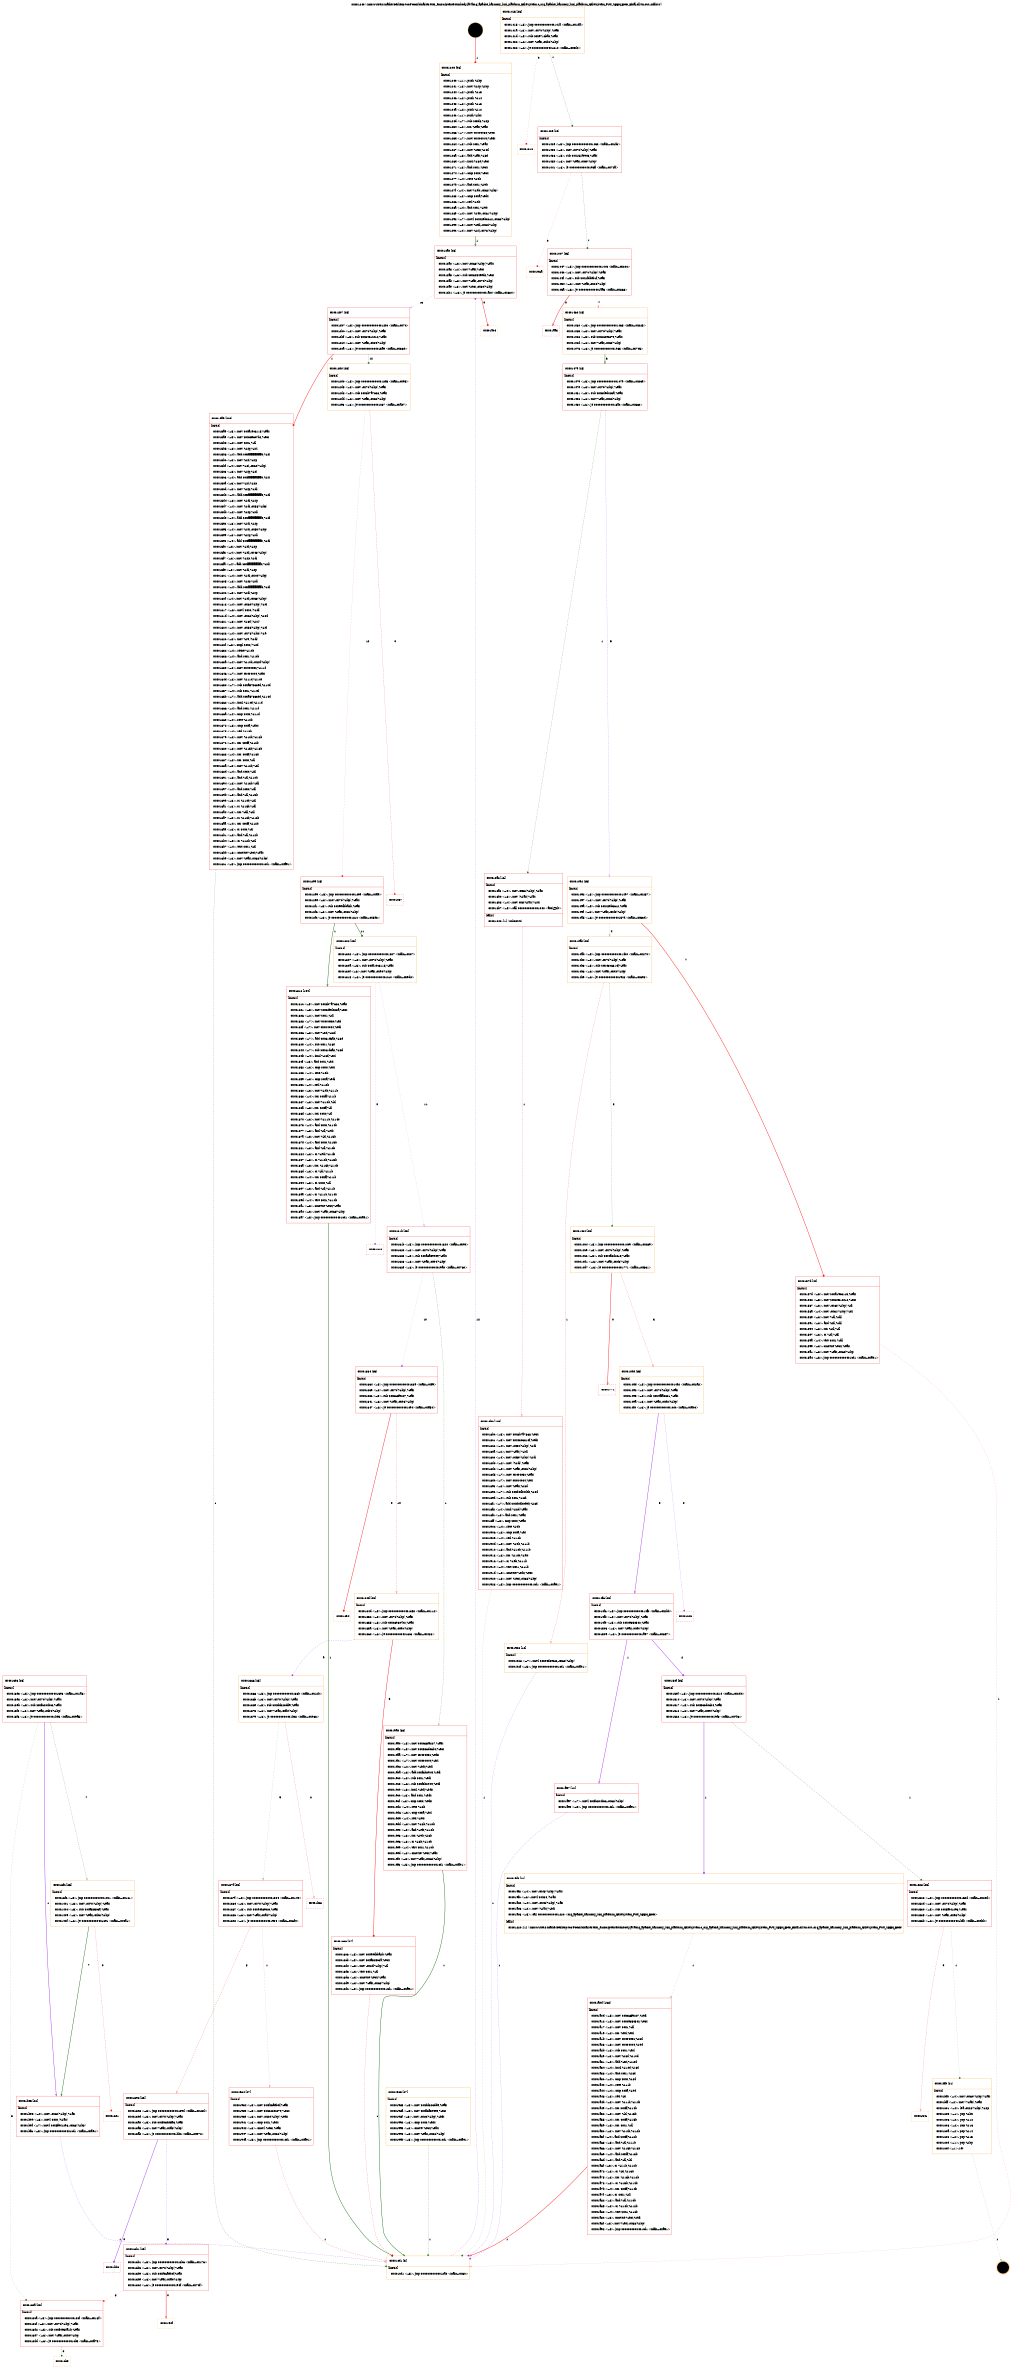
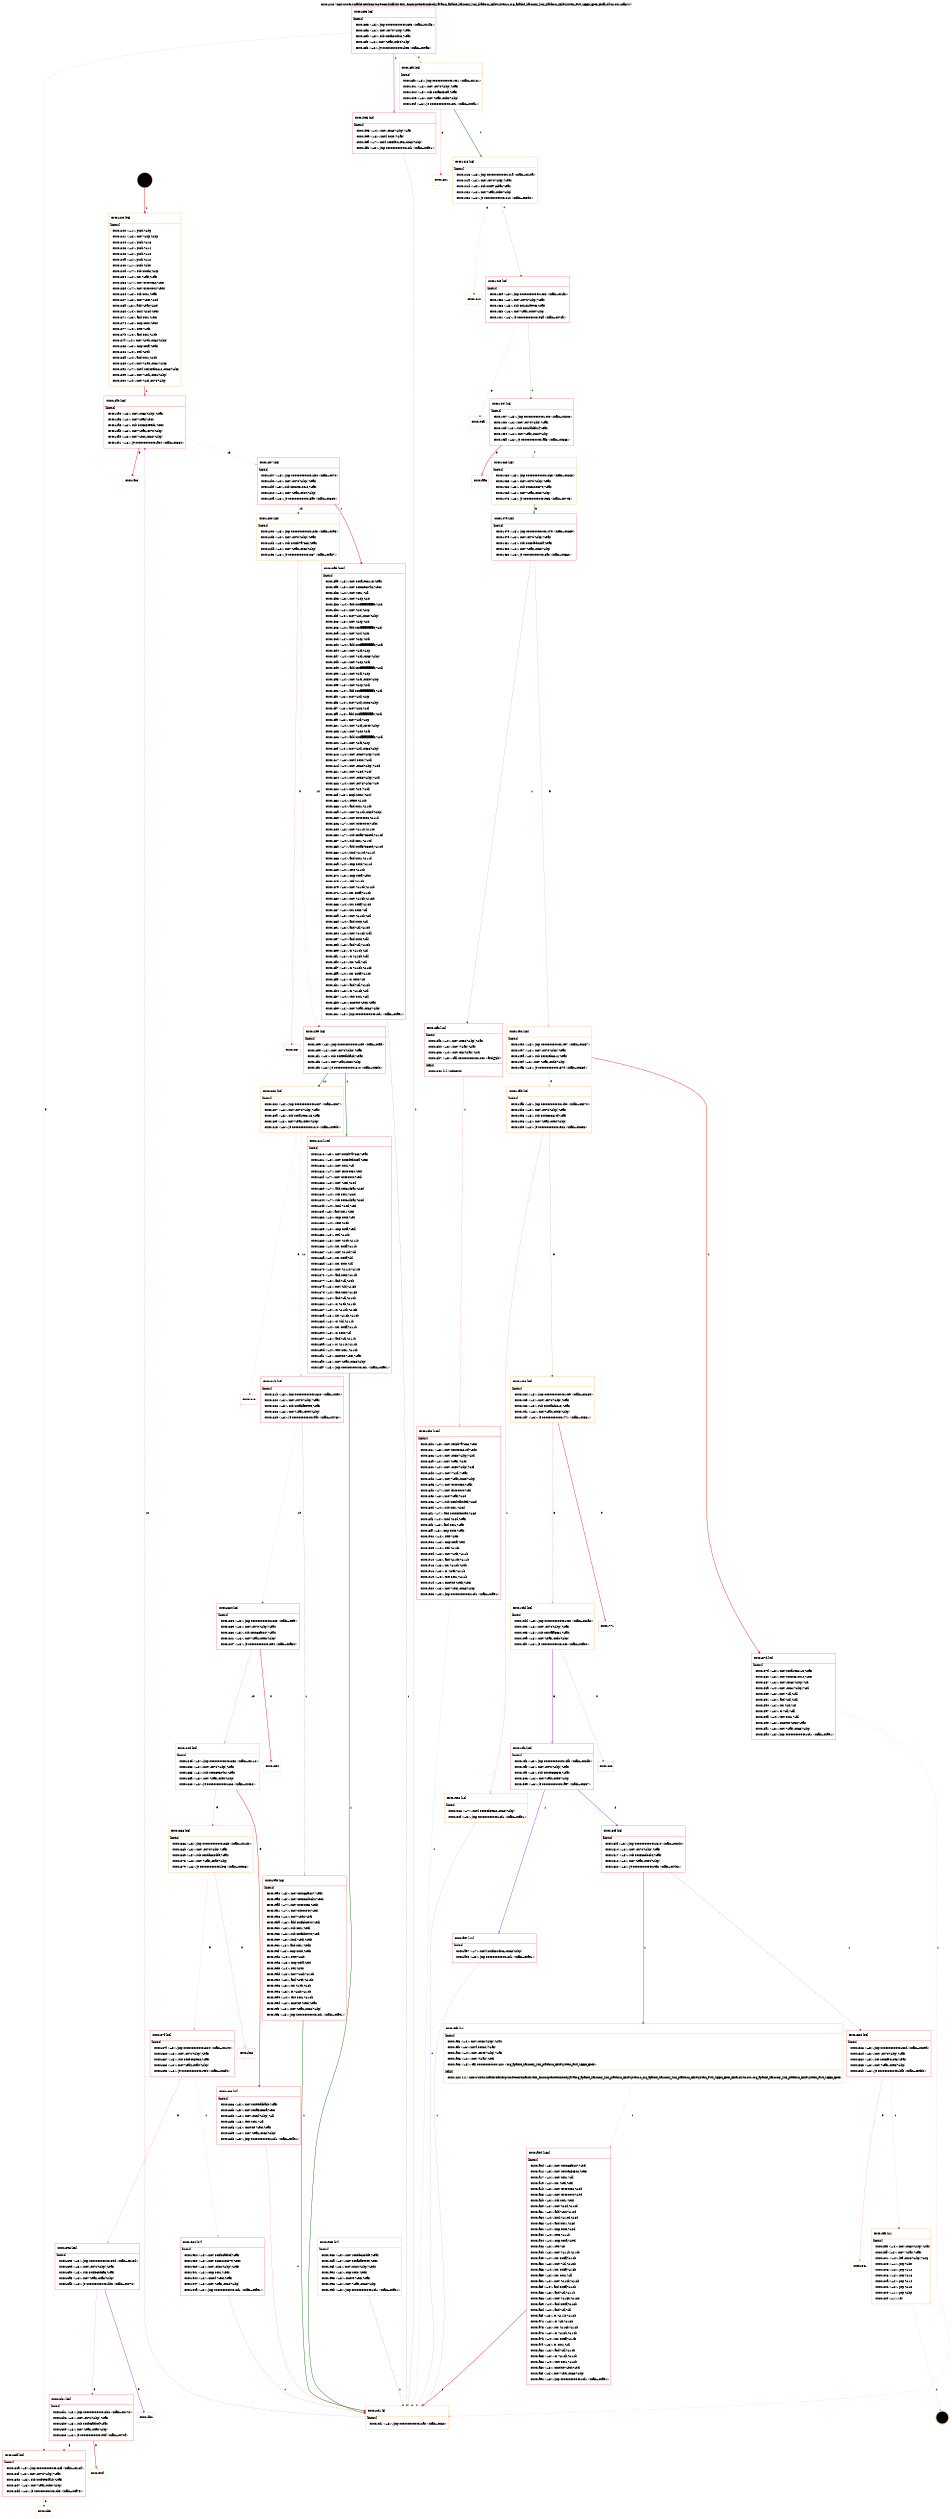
(475, 240) -> (145, 390)
(75, 2010) -> (467, 132)
